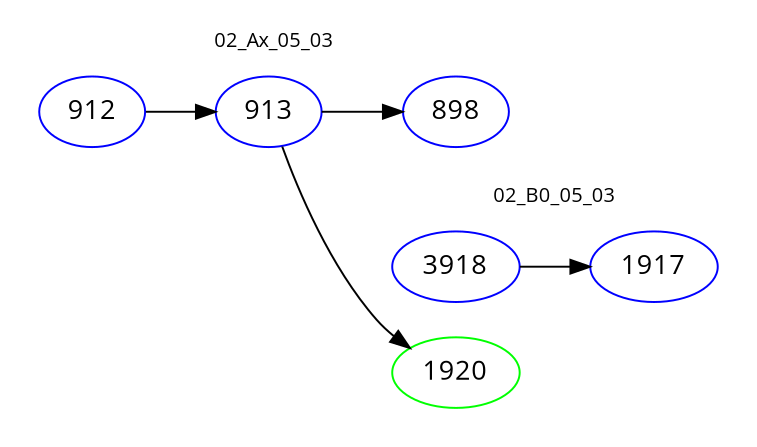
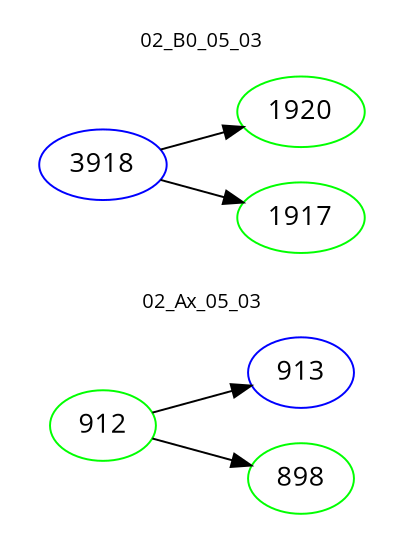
(92, 112) -> (103, 426)
(352, 112) -> (192, 449)
(456, 112) -> (301, 479)
(328, 248) -> (192, 141)
(654, 267) -> (301, 218)
